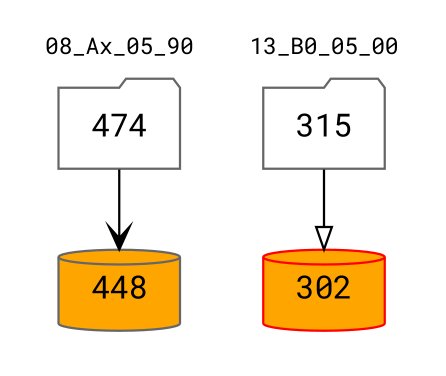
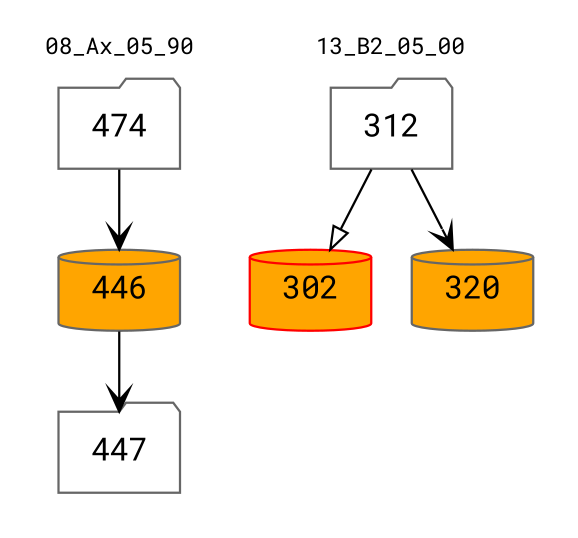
(325, 48) -> (392, 48)
(324, 128) -> (392, 128)
(119, 290) -> (119, 290)
none -> (472, 290)
none -> (119, 452)
